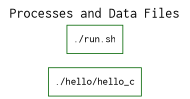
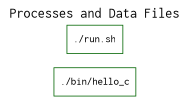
(95, 82) -> (95, 82)
